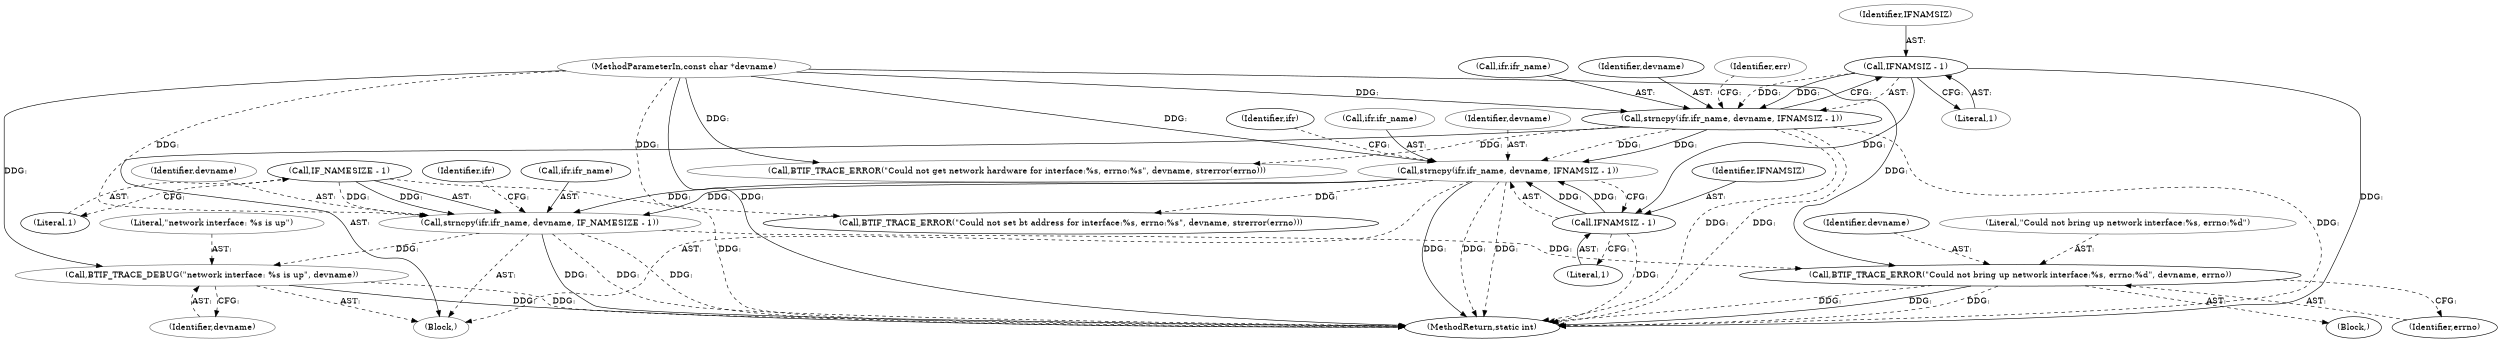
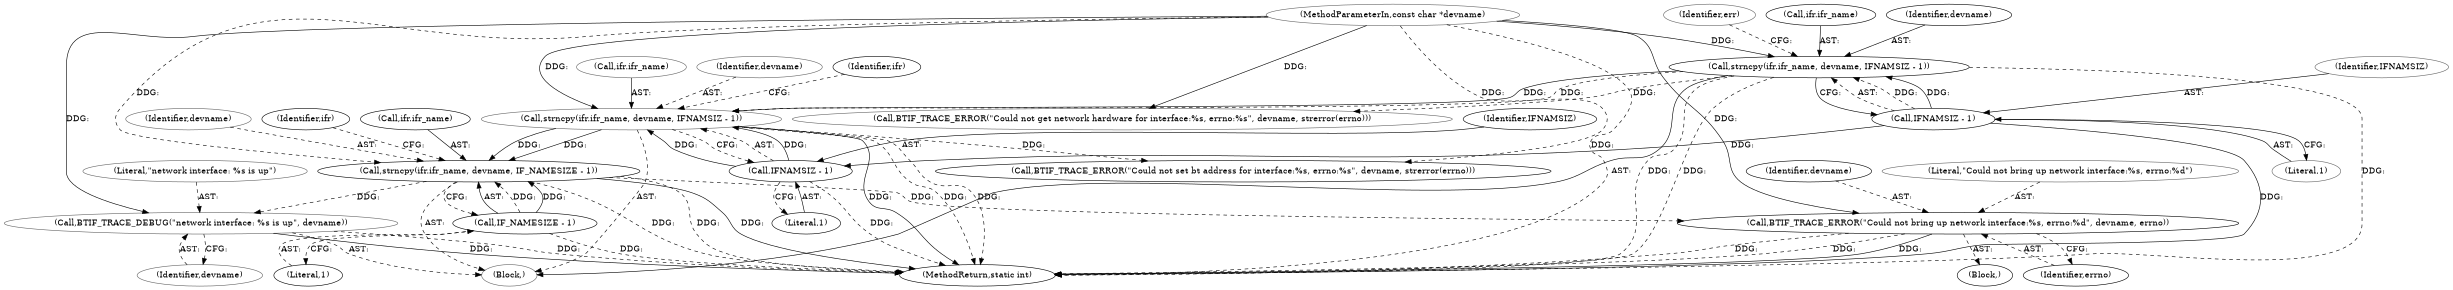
none -> (447, 203)
(540, 223) -> (479, 171)
(968, 292) -> (1497, 234)
